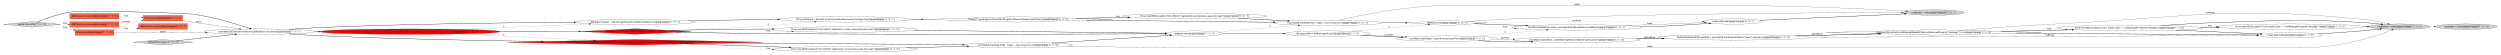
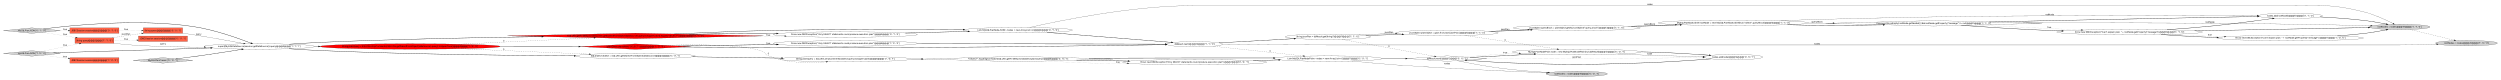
(1832, 17) -> (1589, 64)
none -> (32, 31)
none -> (1830, 45)
